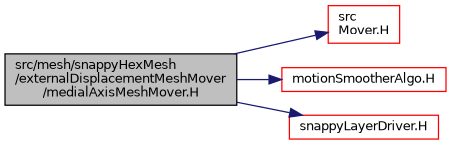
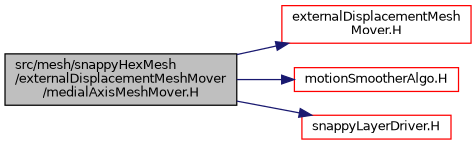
(364, 24) -> (376, 24)
